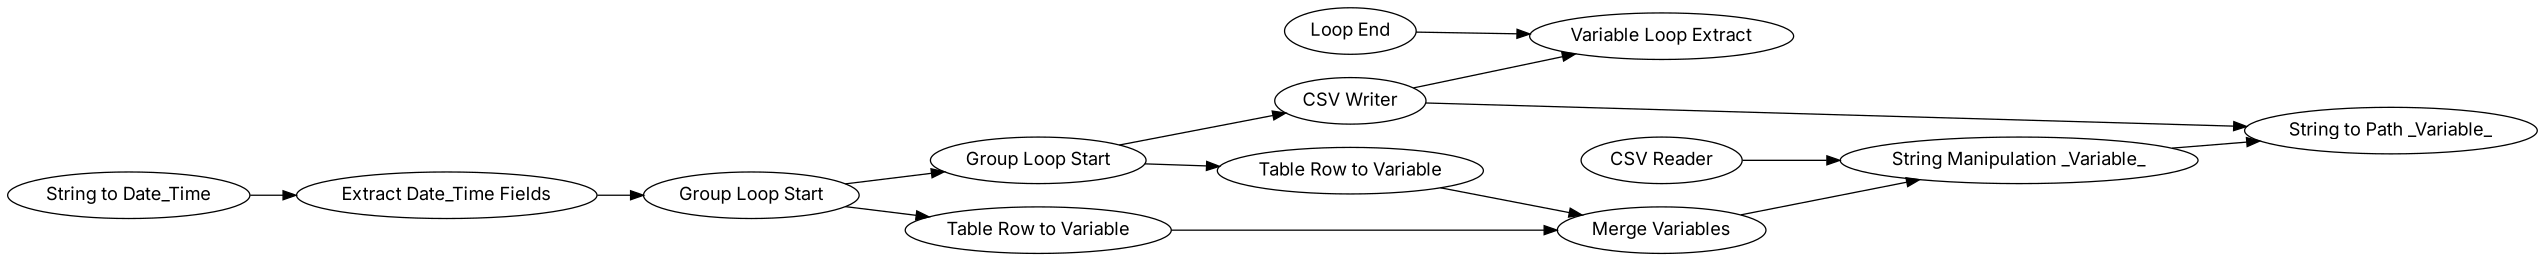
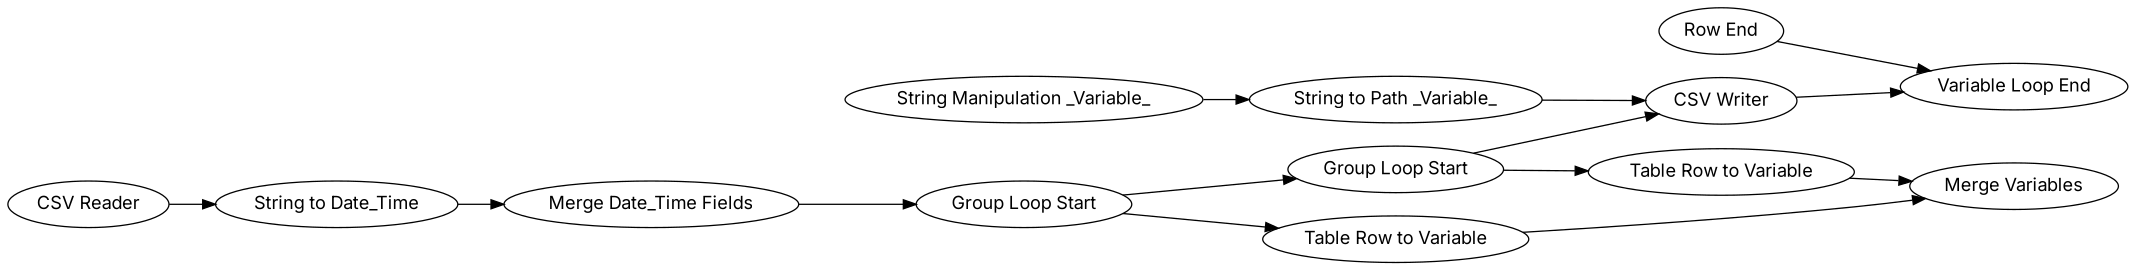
(1350, 31) -> (1721, 31)
(1662, 36) -> (2014, 87)
(1830, 115) -> (1587, 100)
(1785, 160) -> (186, 204)
(447, 195) -> (651, 204)
(1824, 199) -> none
